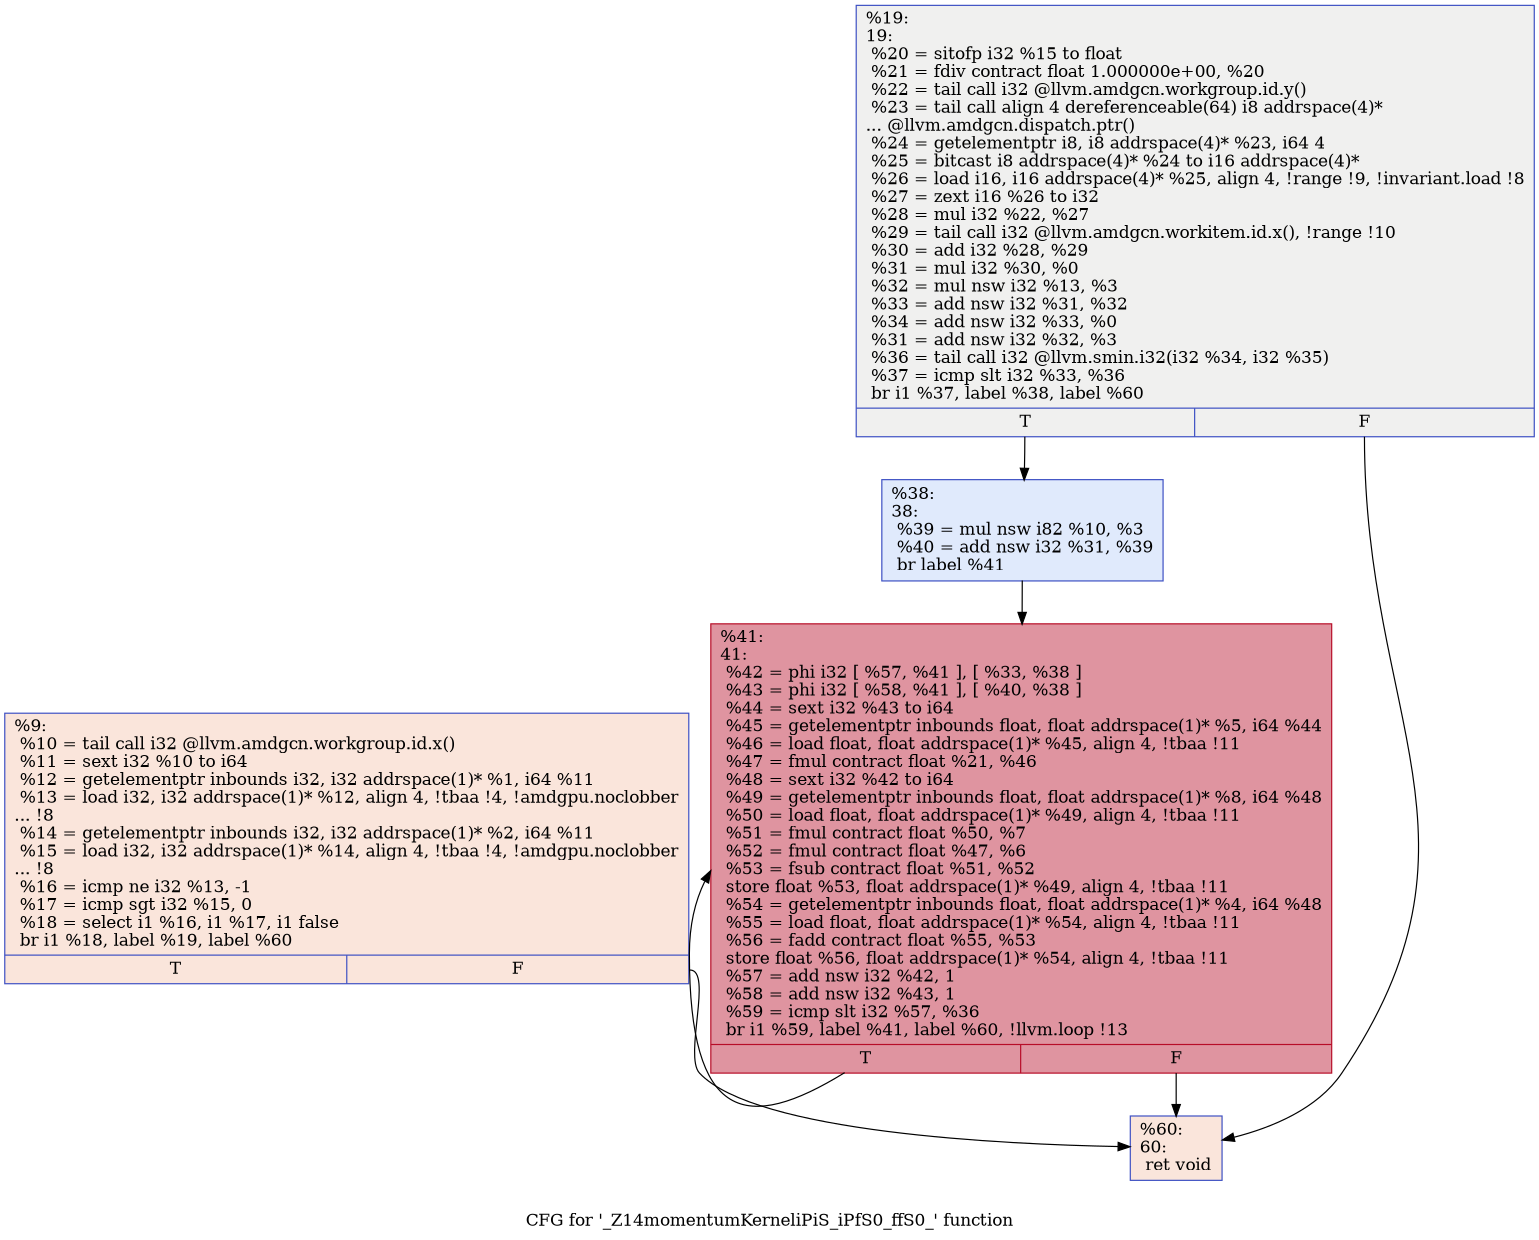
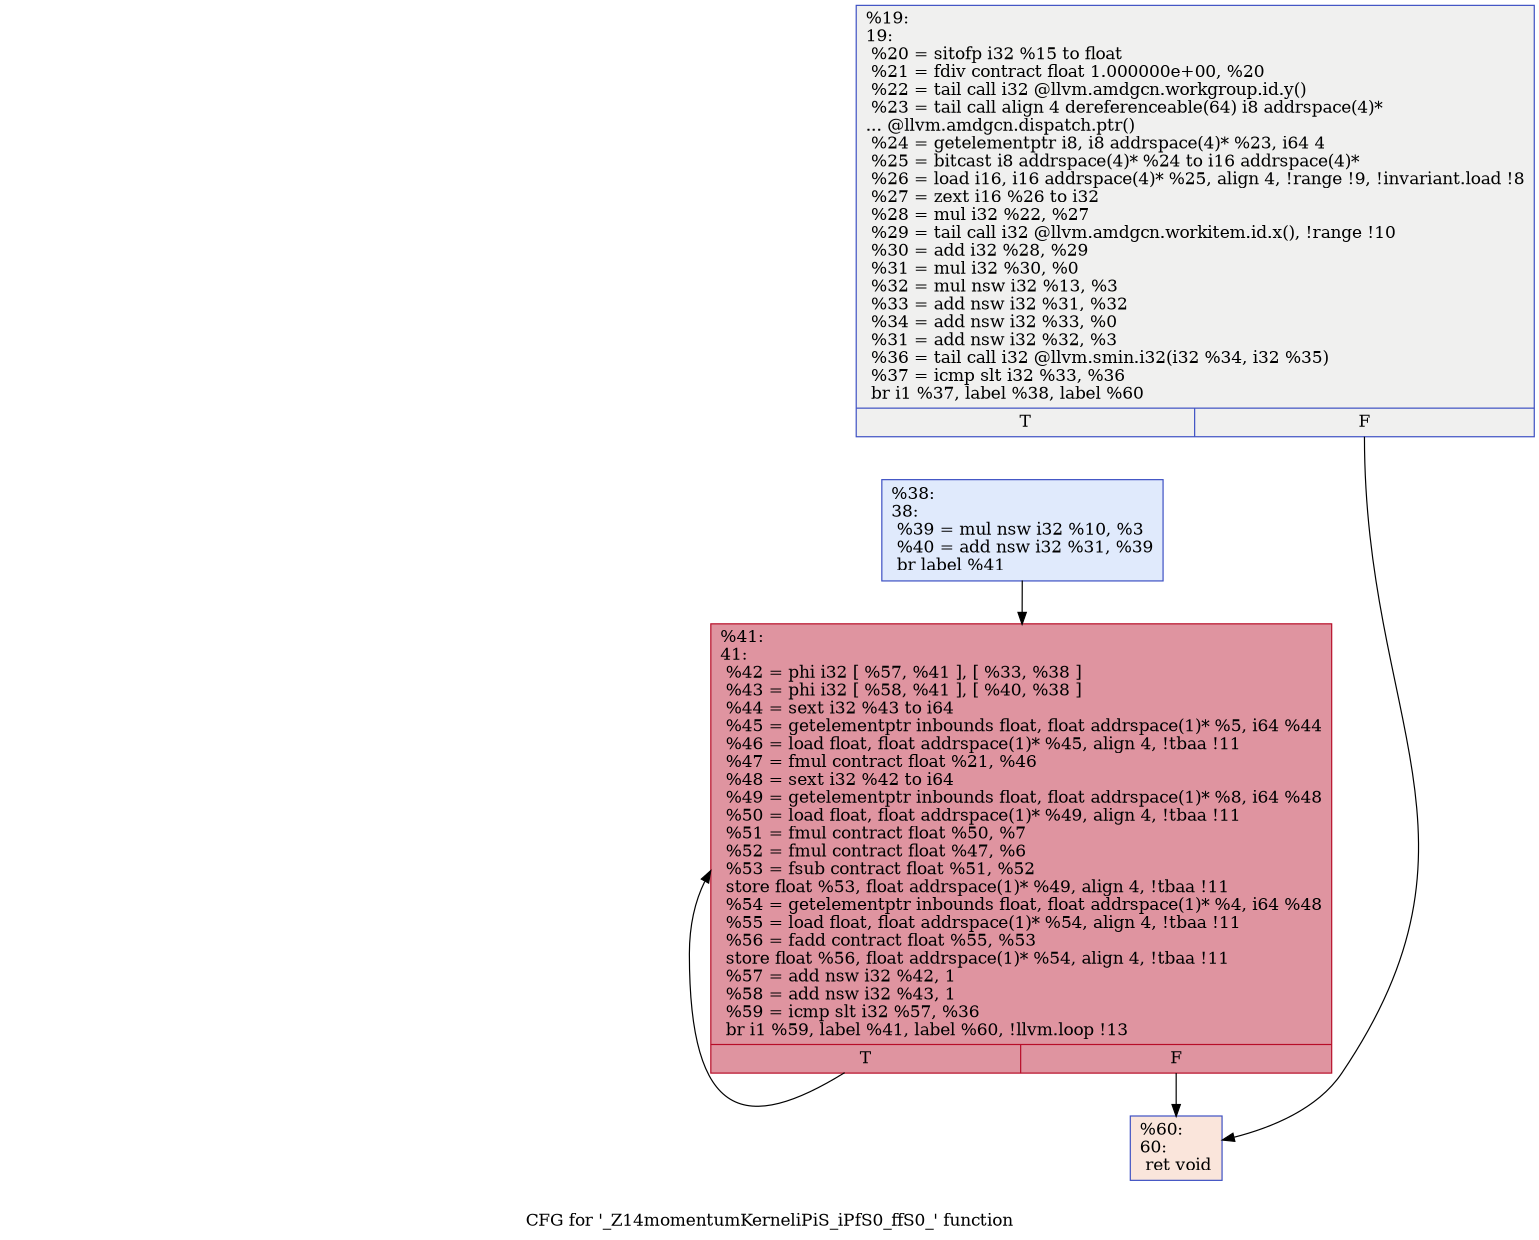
(1025, 452) -> none
(1018, 530) -> (1018, 530)
(347, 848) -> none
